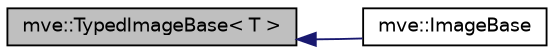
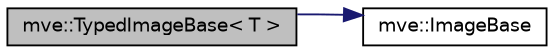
(339, 39) -> (320, 14)
